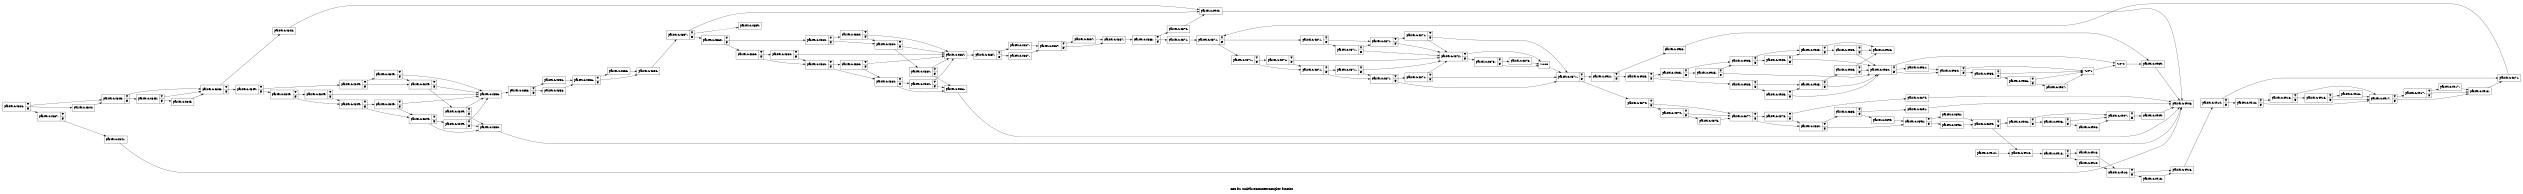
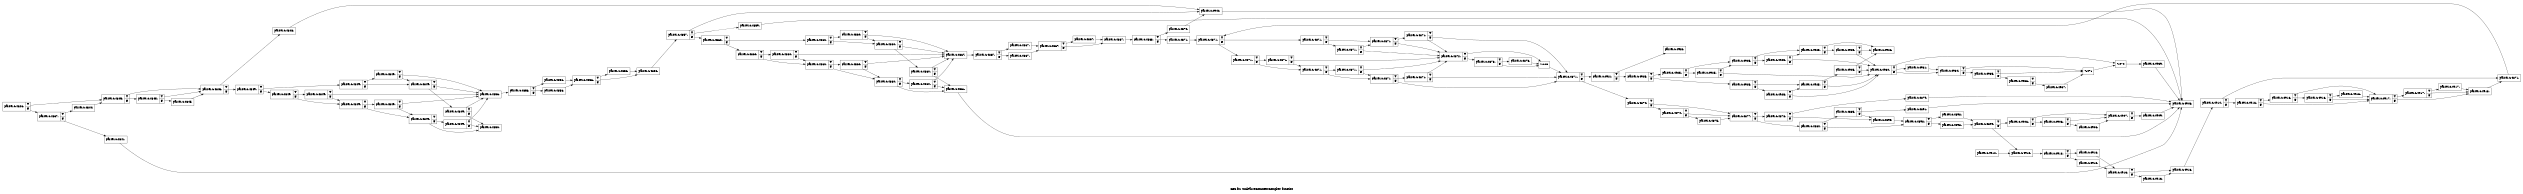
(1918, 33) -> none
(2058, 76) -> none
(50, 107) -> (68, 112)
(1795, 121) -> (1829, 118)
(1347, 144) -> (1495, 18)
